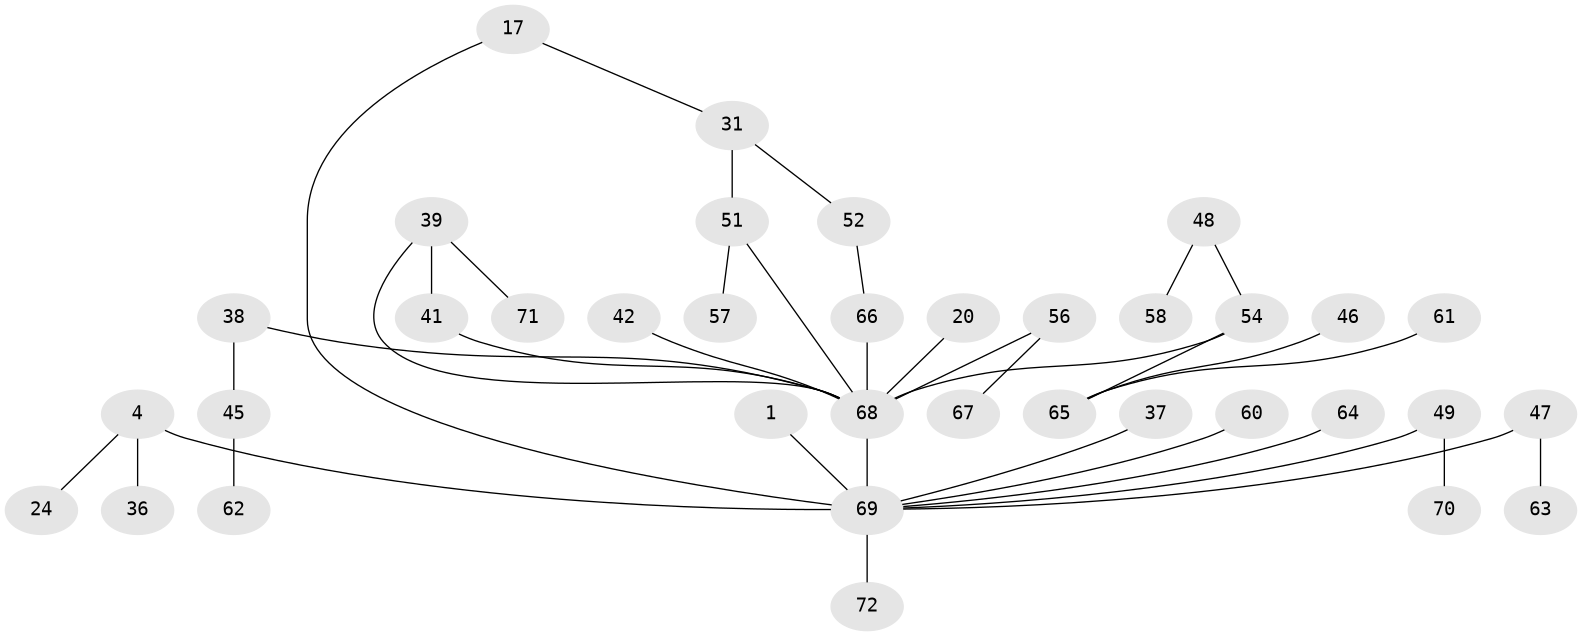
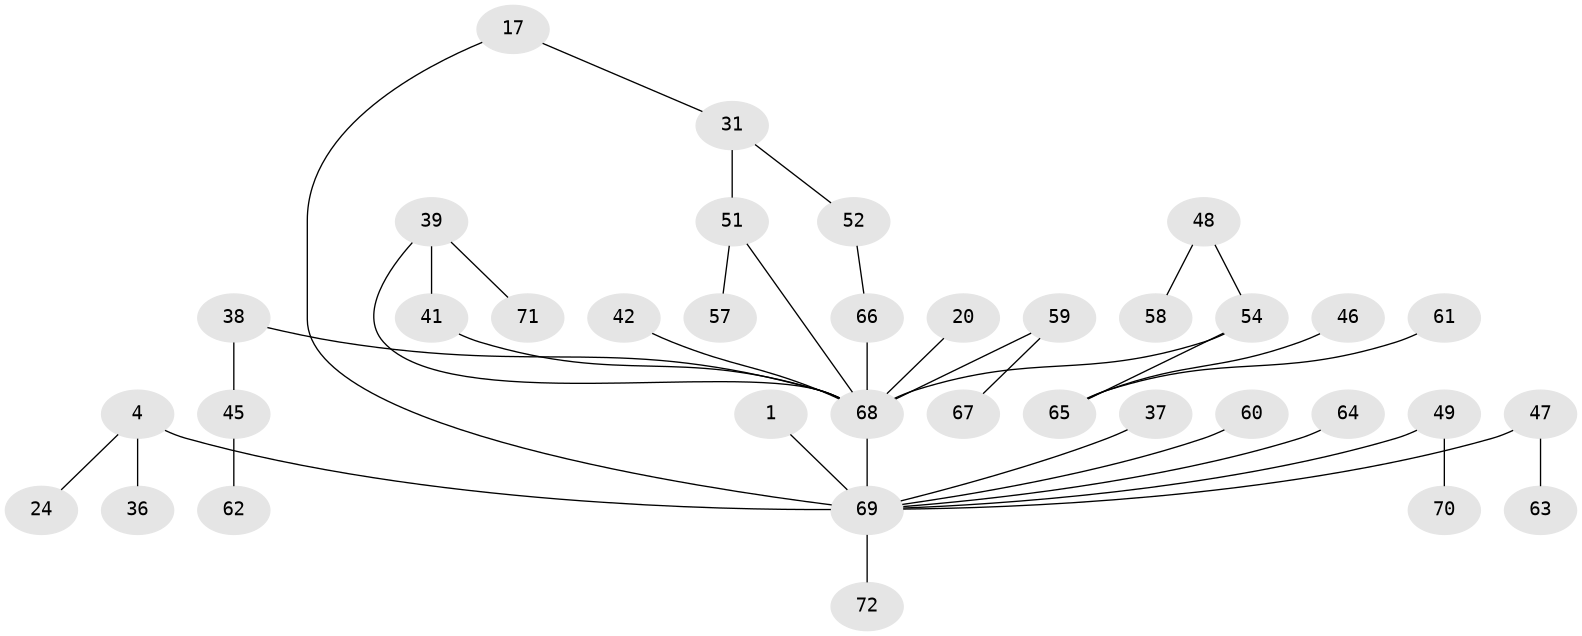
(1060, 318) -> (1060, 318)
